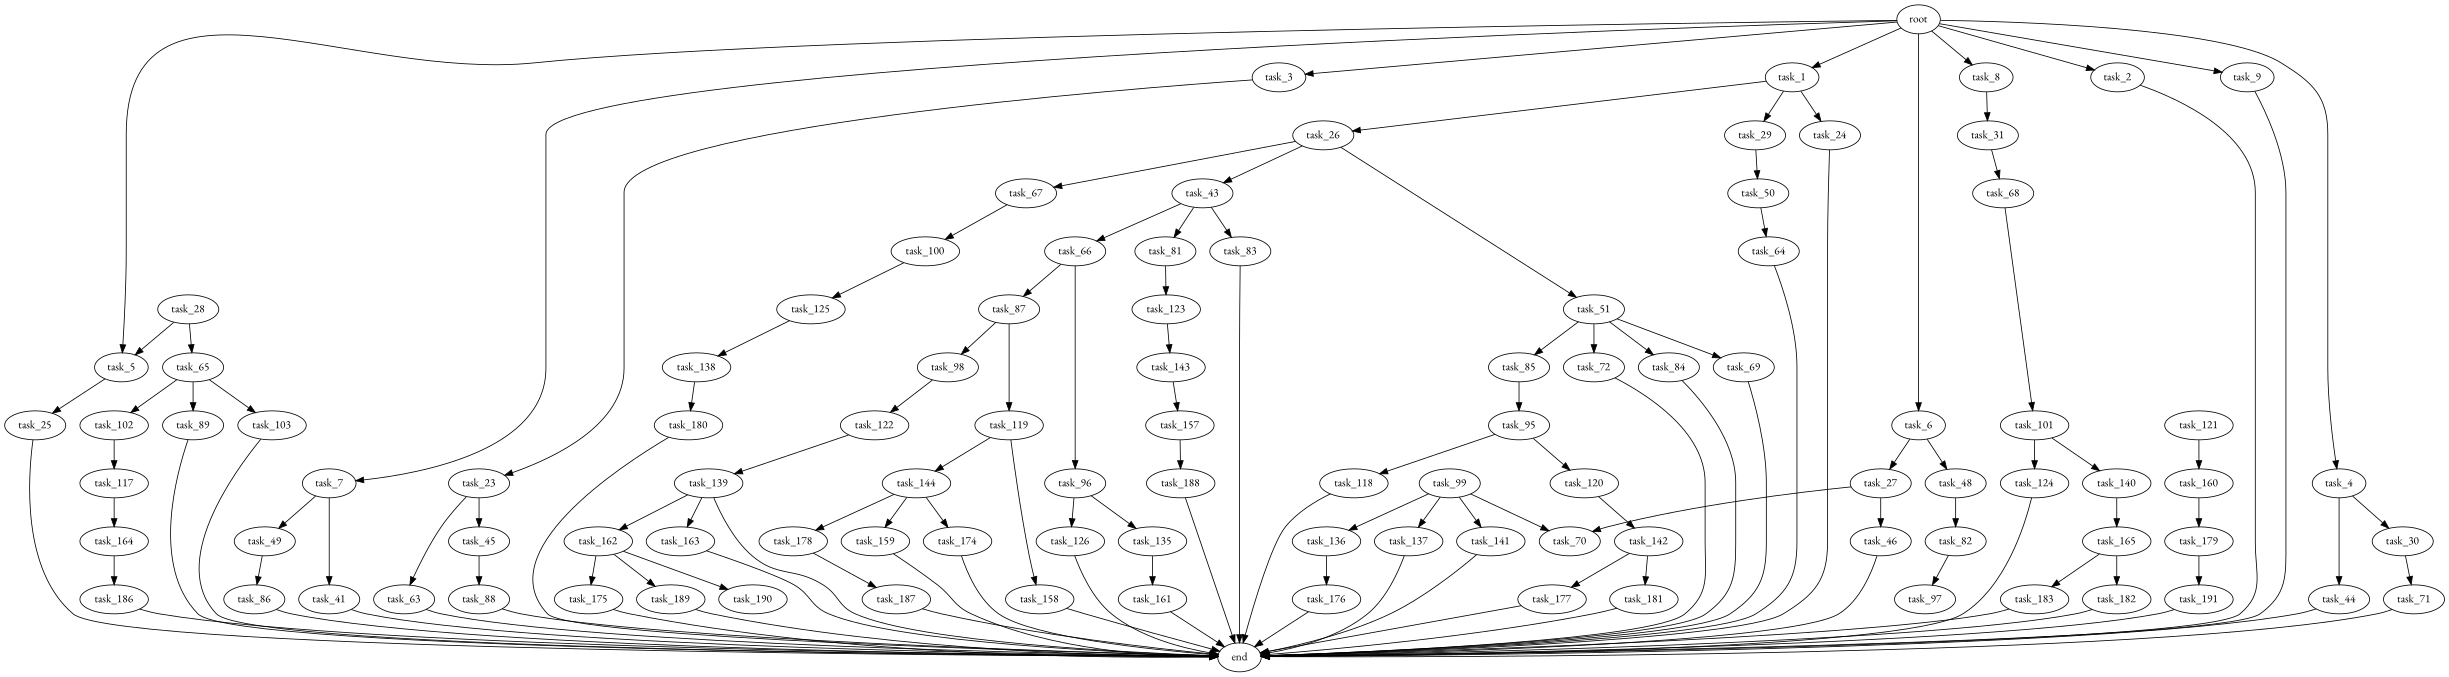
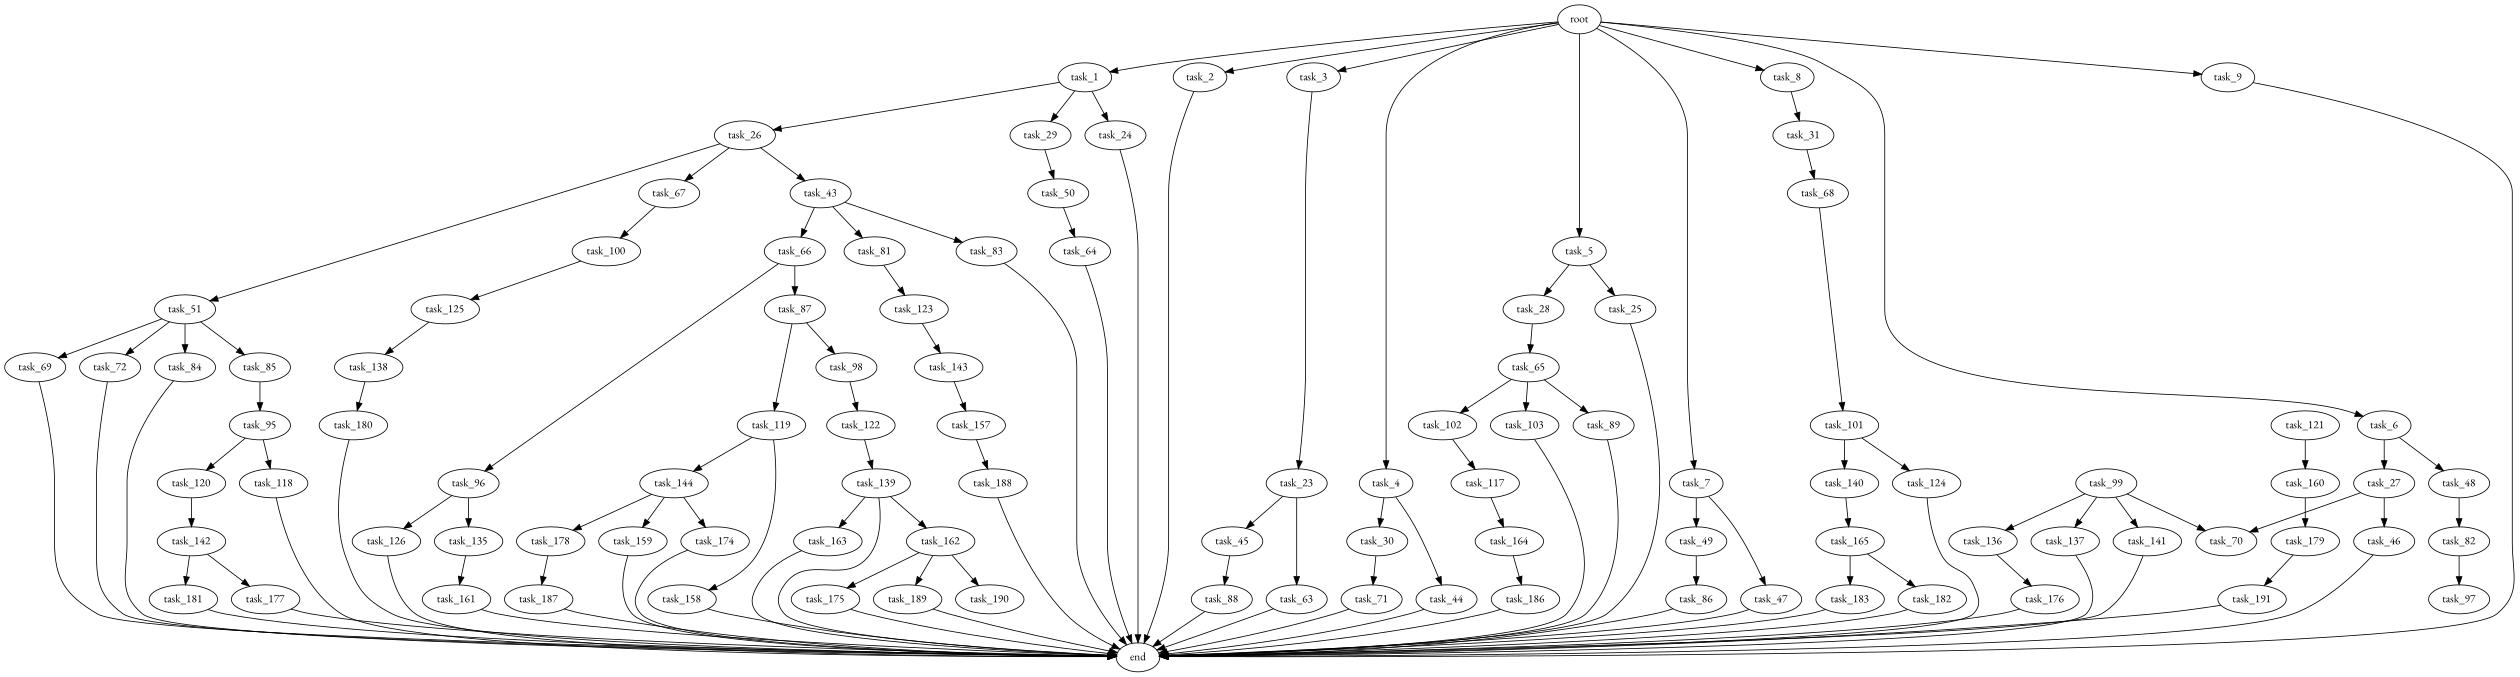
(158, 336) -> (1559, 277)
(329, 599) -> (1771, 599)
